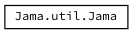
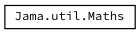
(66, 17) -> (70, 17)
